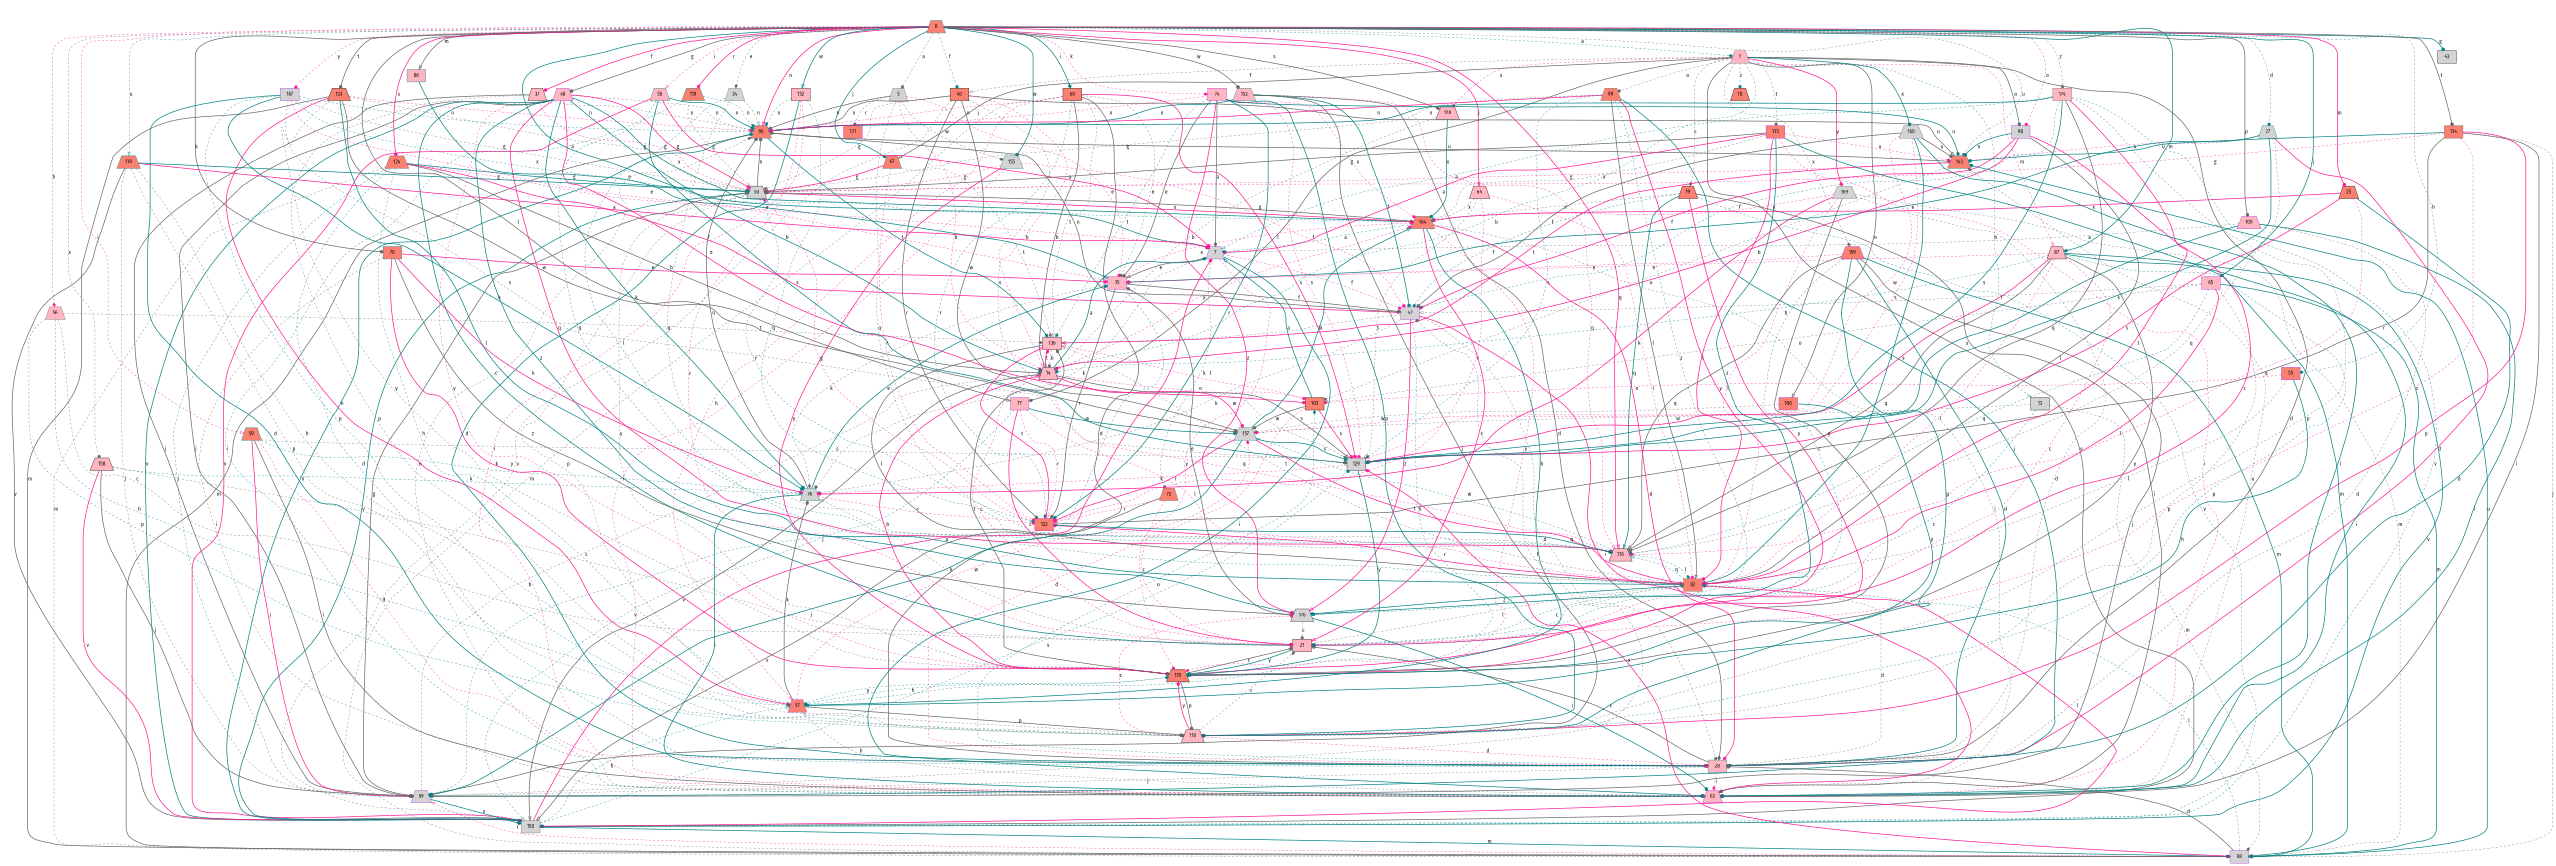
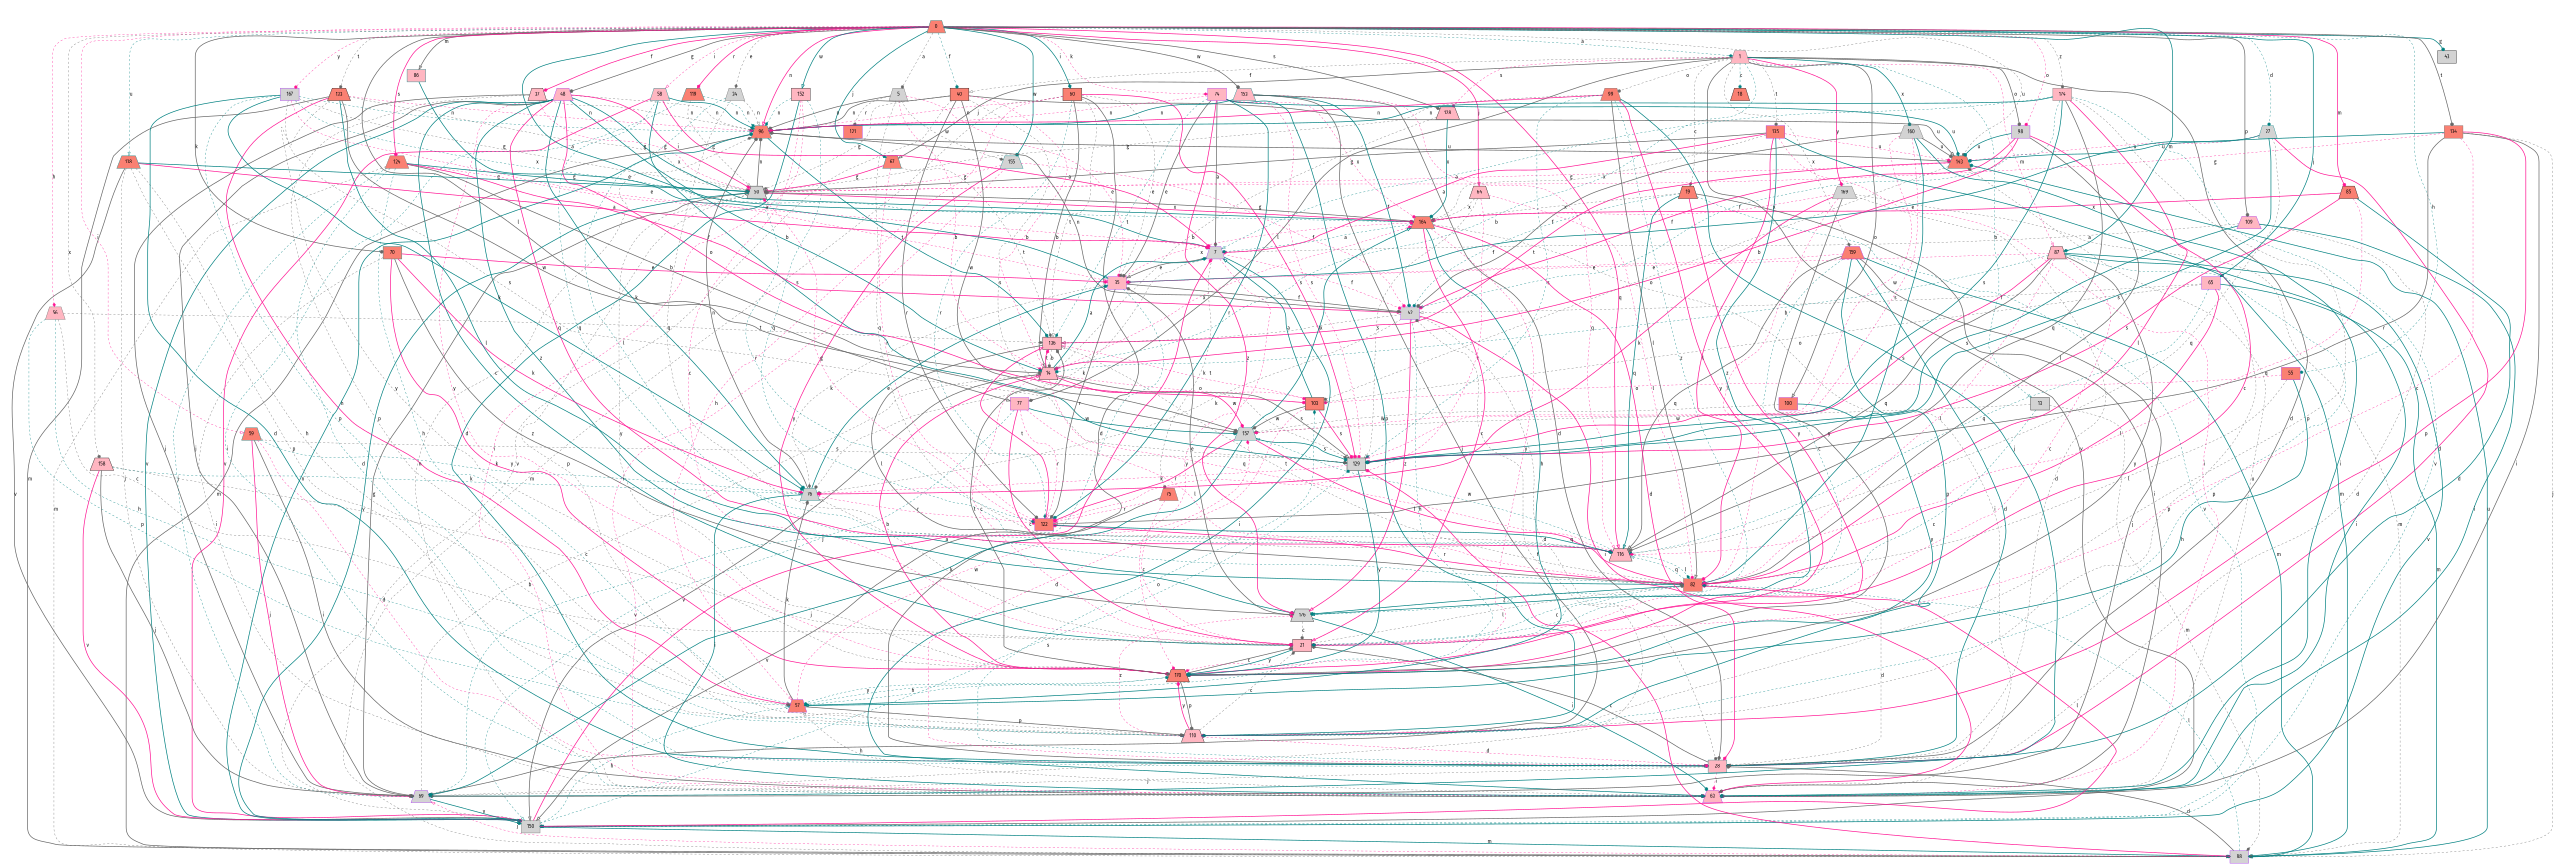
(621, 31) -> (621, 31)
(678, 147) -> (678, 147)
(2349, 192) -> (2349, 192)
